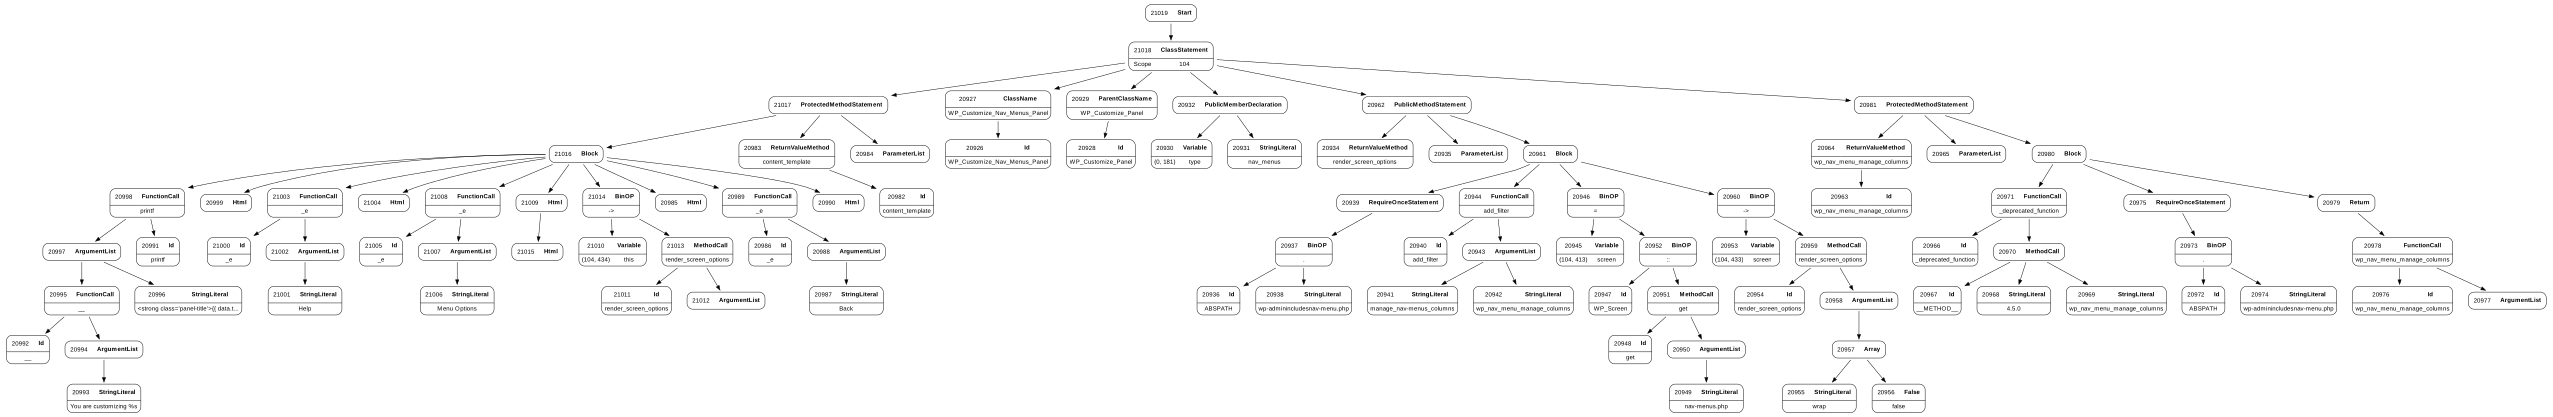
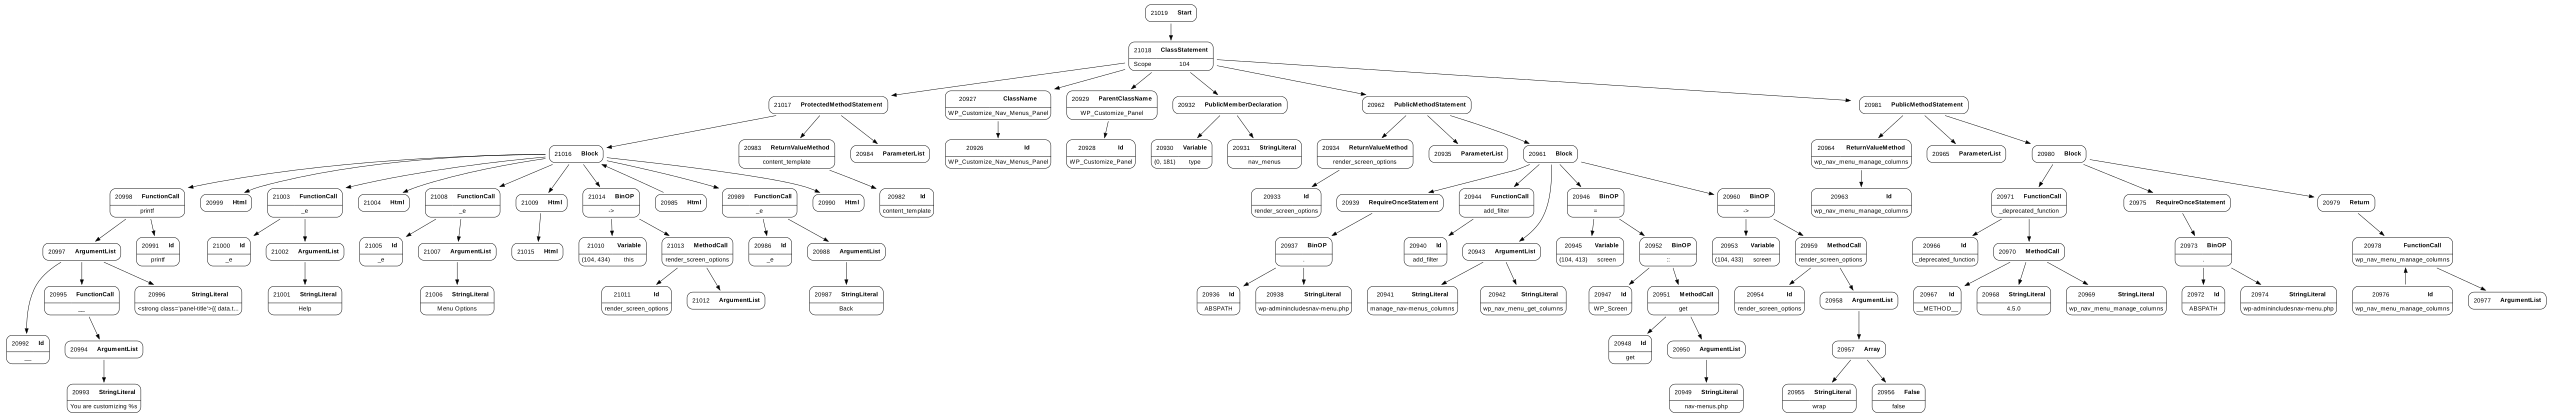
(1927, 105) -> (1927, 105)
(623, 178) -> (635, 179)
none -> (1286, 203)
(1499, 228) -> (1547, 206)
(2400, 274) -> (2406, 279)
(1524, 308) -> (1523, 308)
(57, 323) -> (34, 290)
